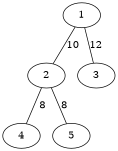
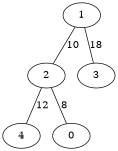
(96, 45) -> (96, 45)
(43, 106) -> (43, 106)
(71, 136) -> (71, 136)
